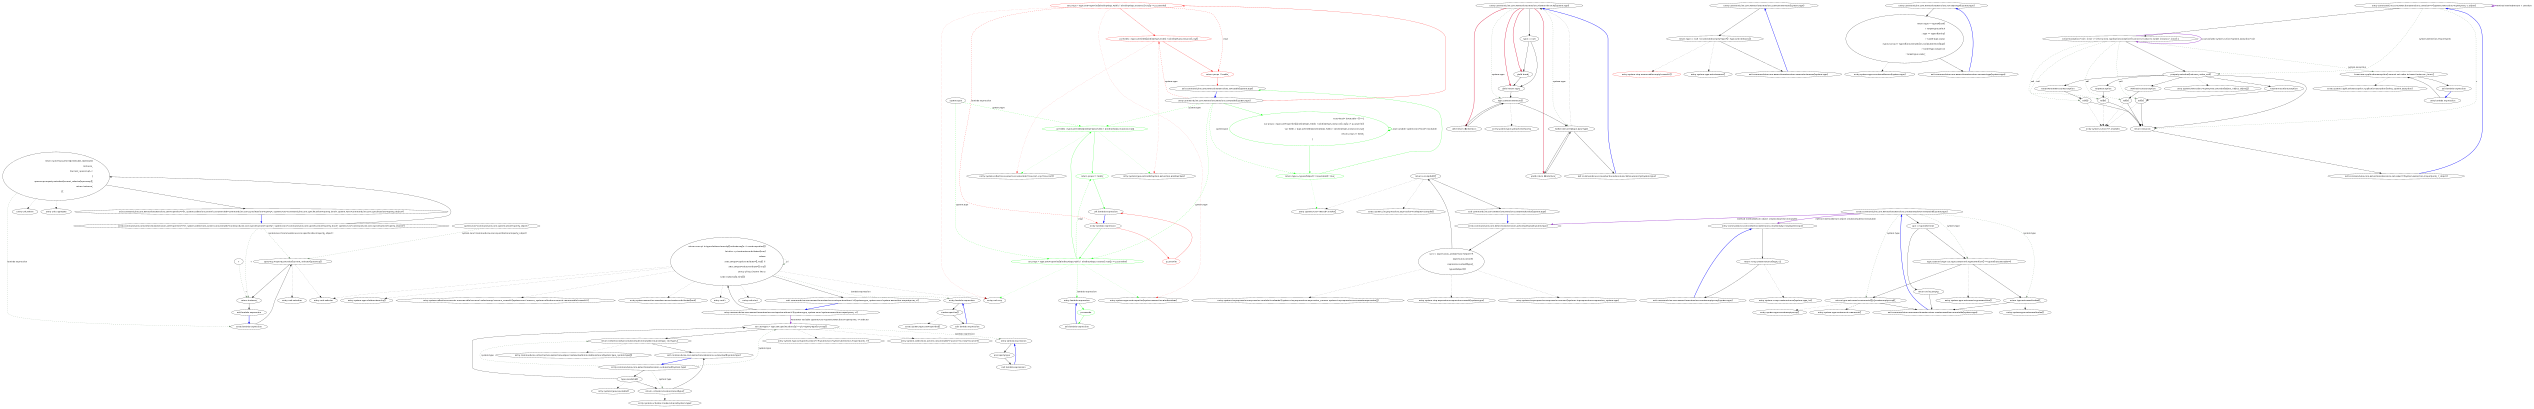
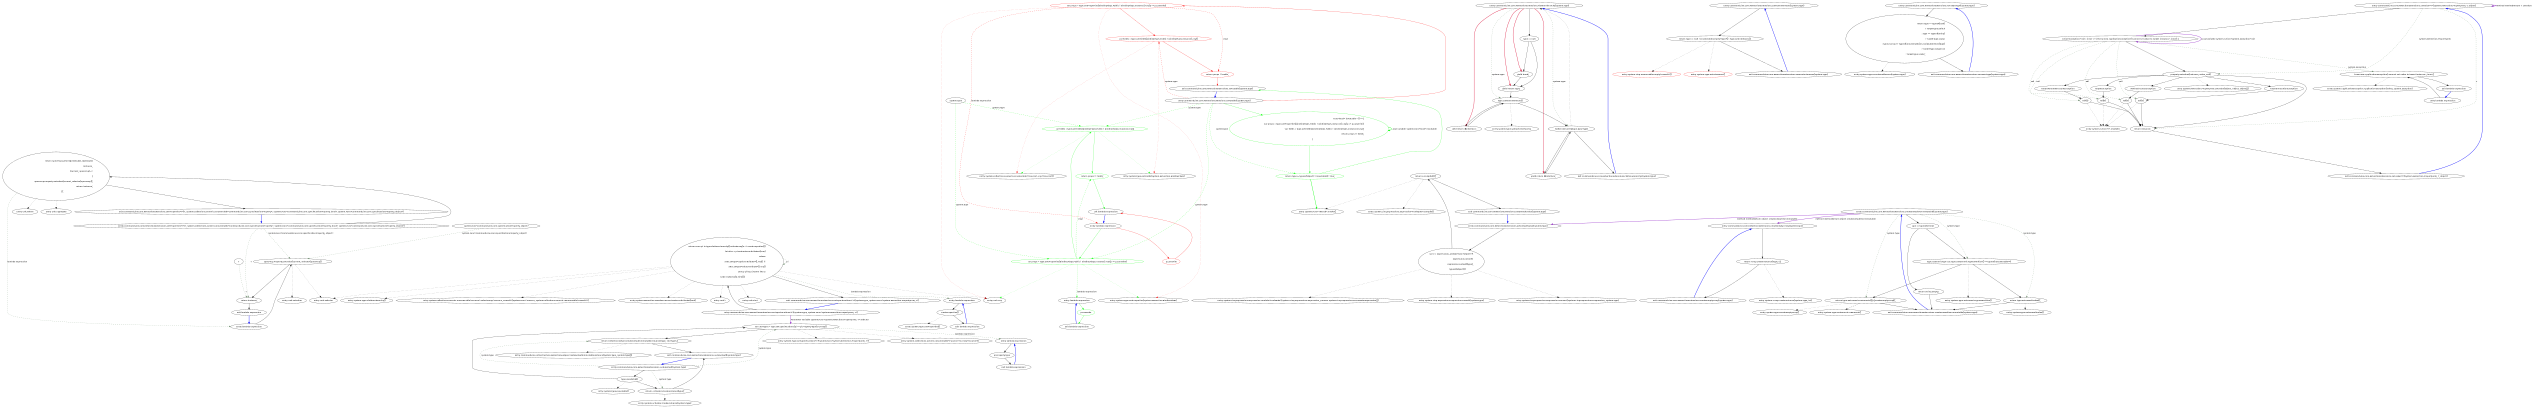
(1708, 74) -> (1708, 74)
(1314, 193) -> (1314, 193)
